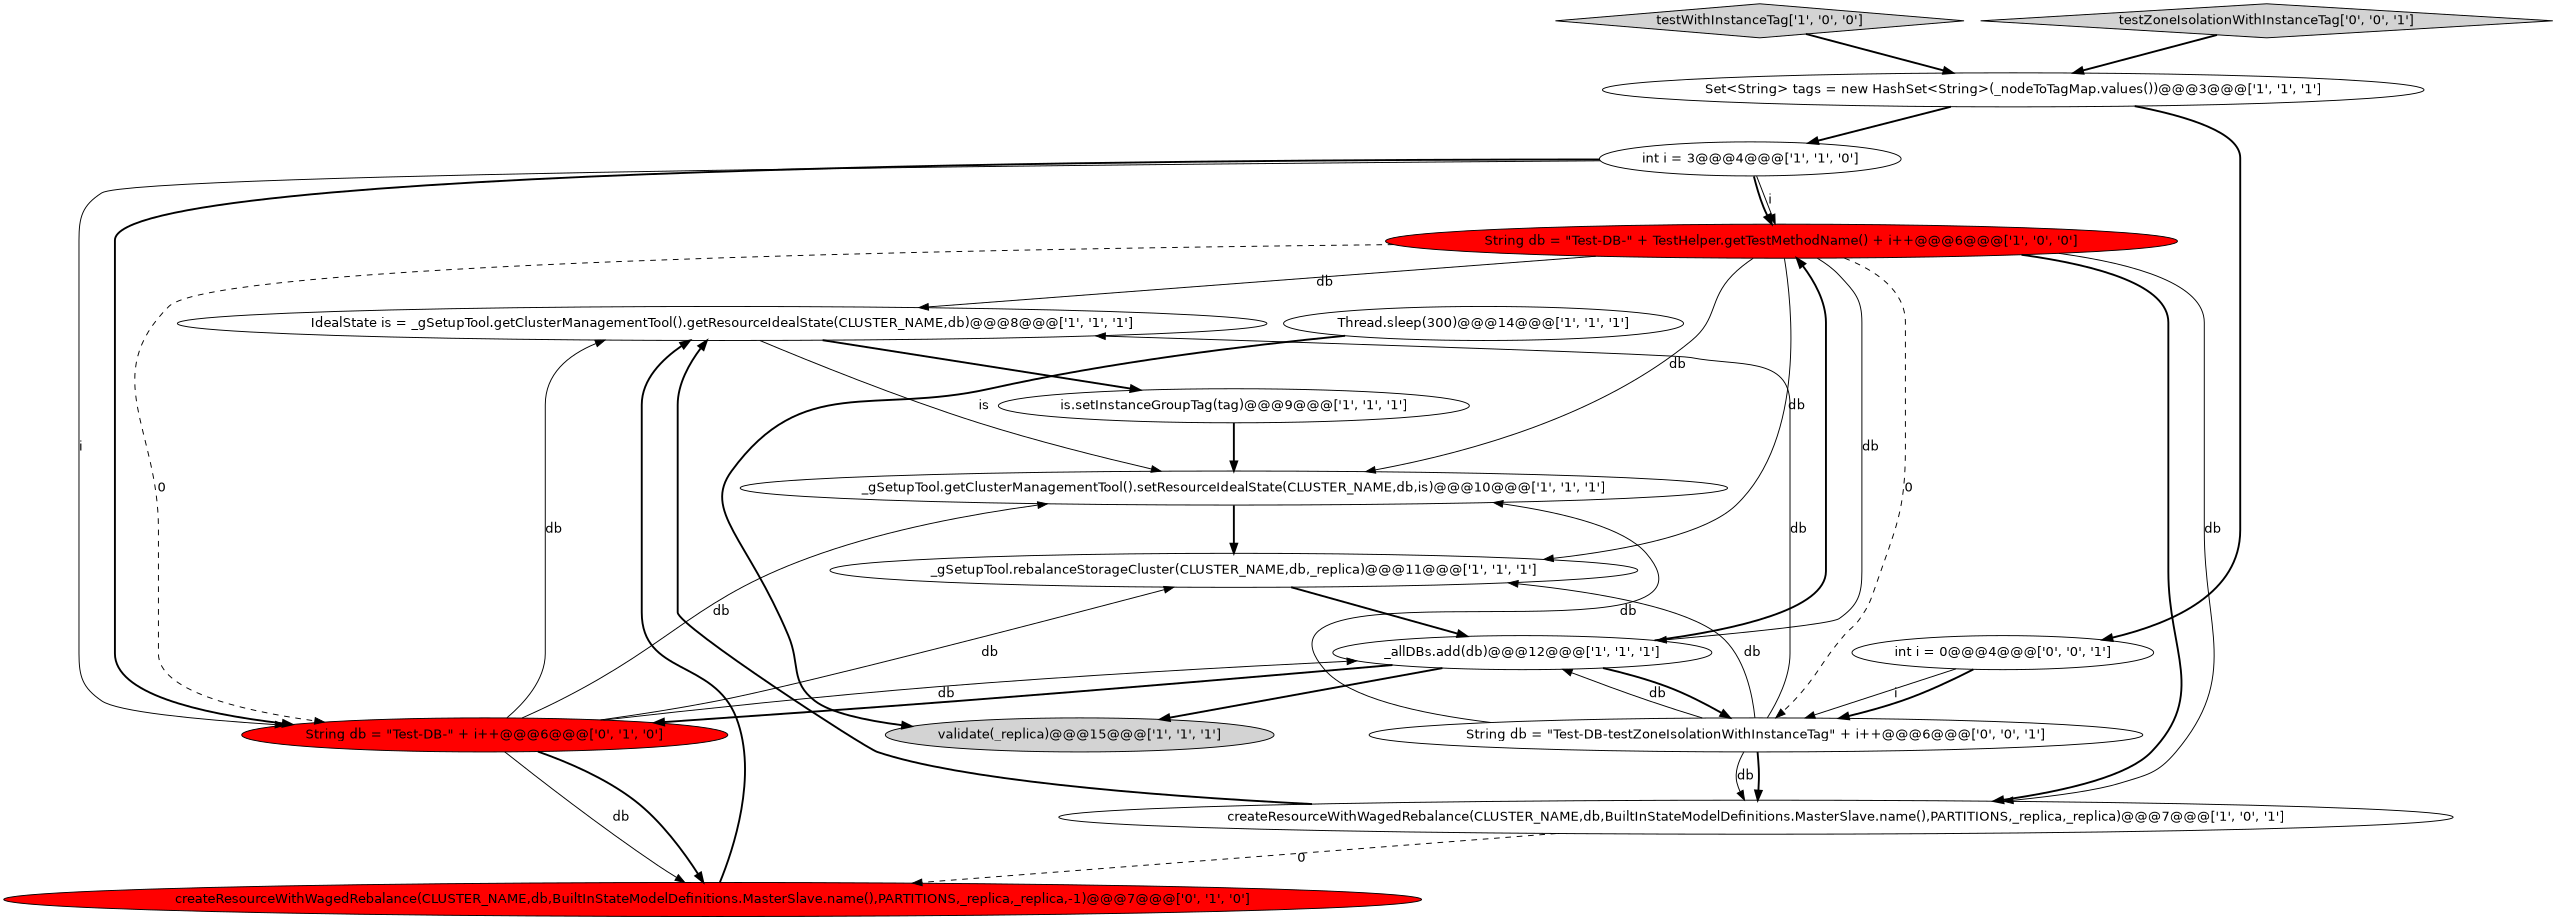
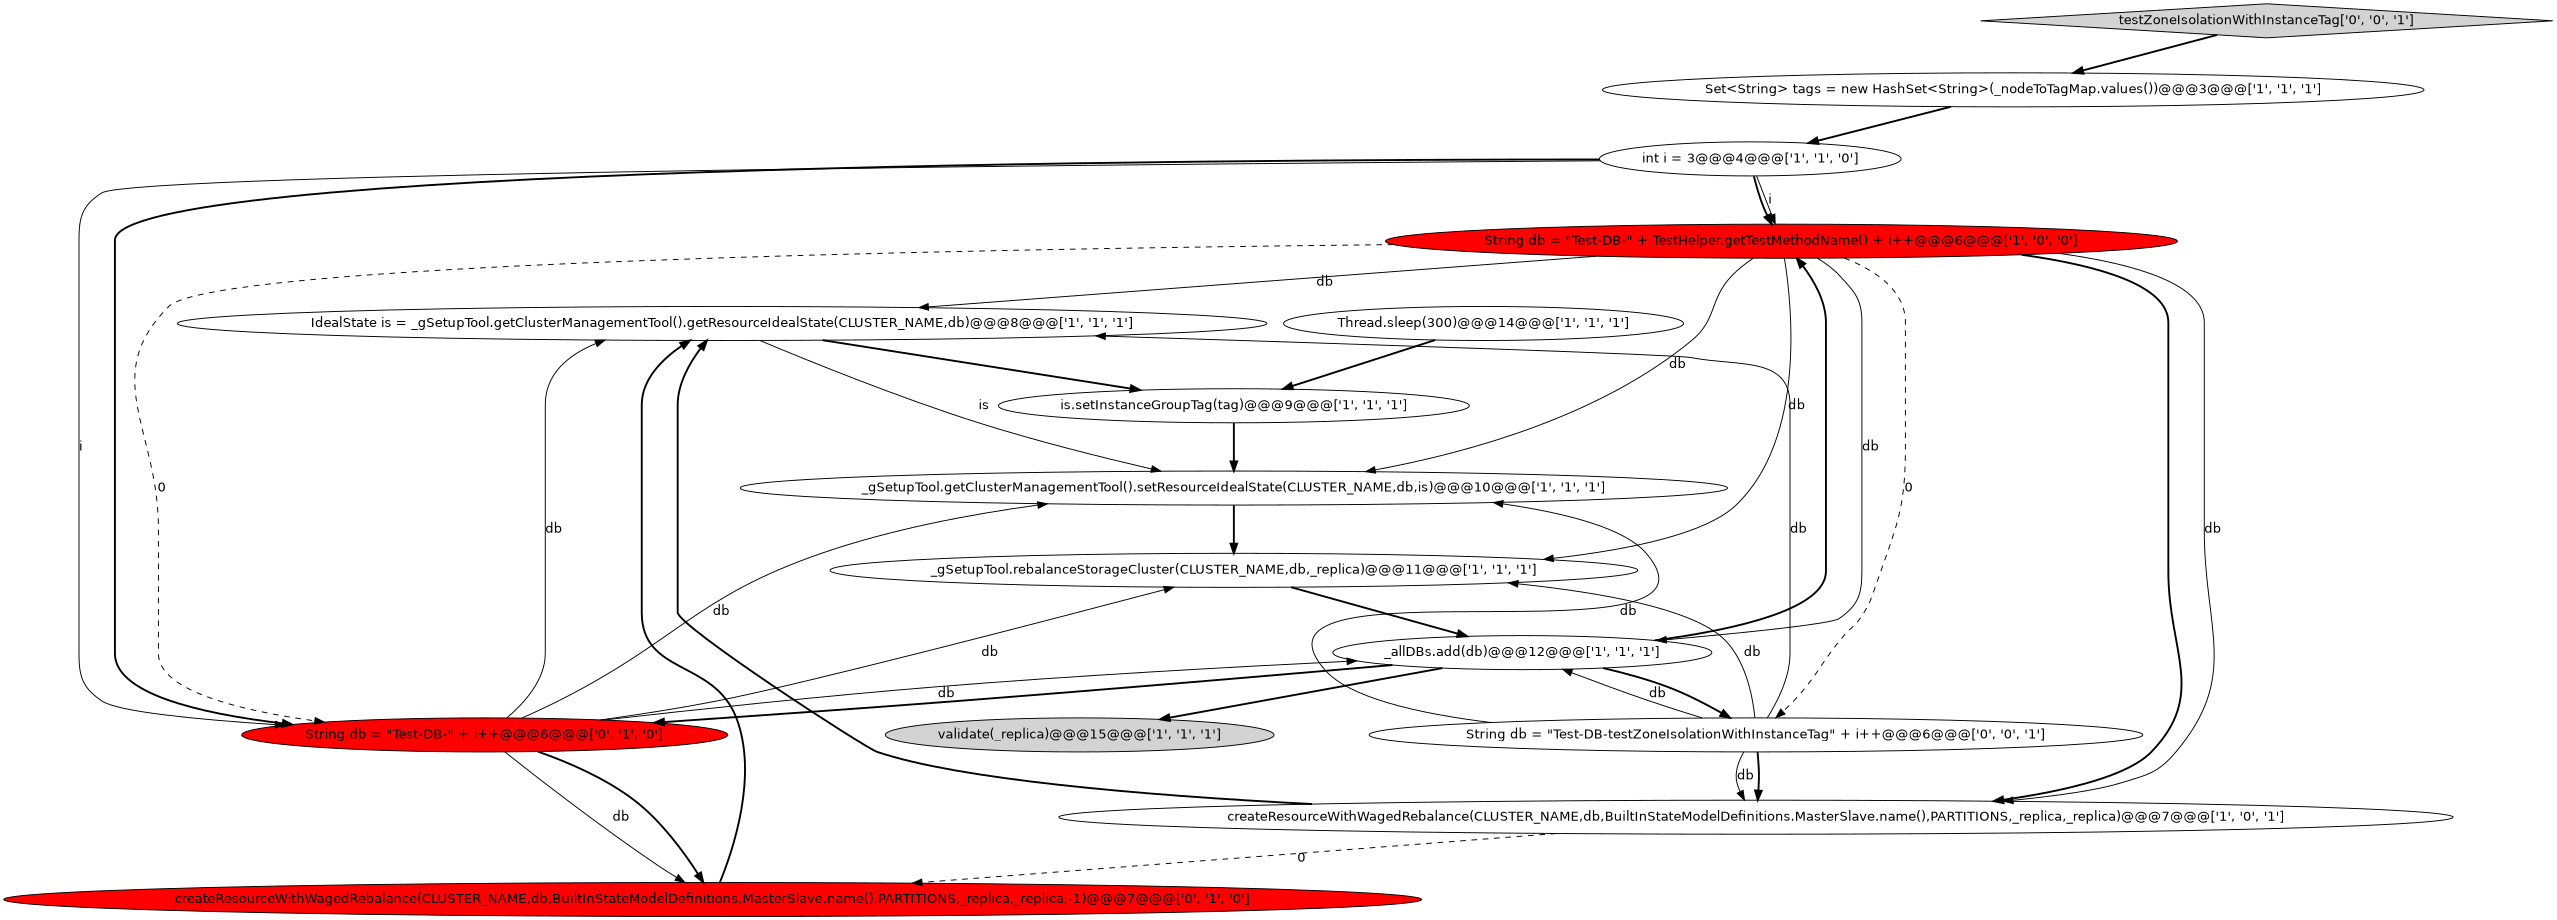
(1760, 21) -> none
(856, 402) -> (1364, 363)
(2003, 653) -> none
